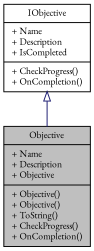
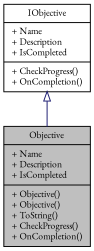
(33, 175) -> (39, 175)
